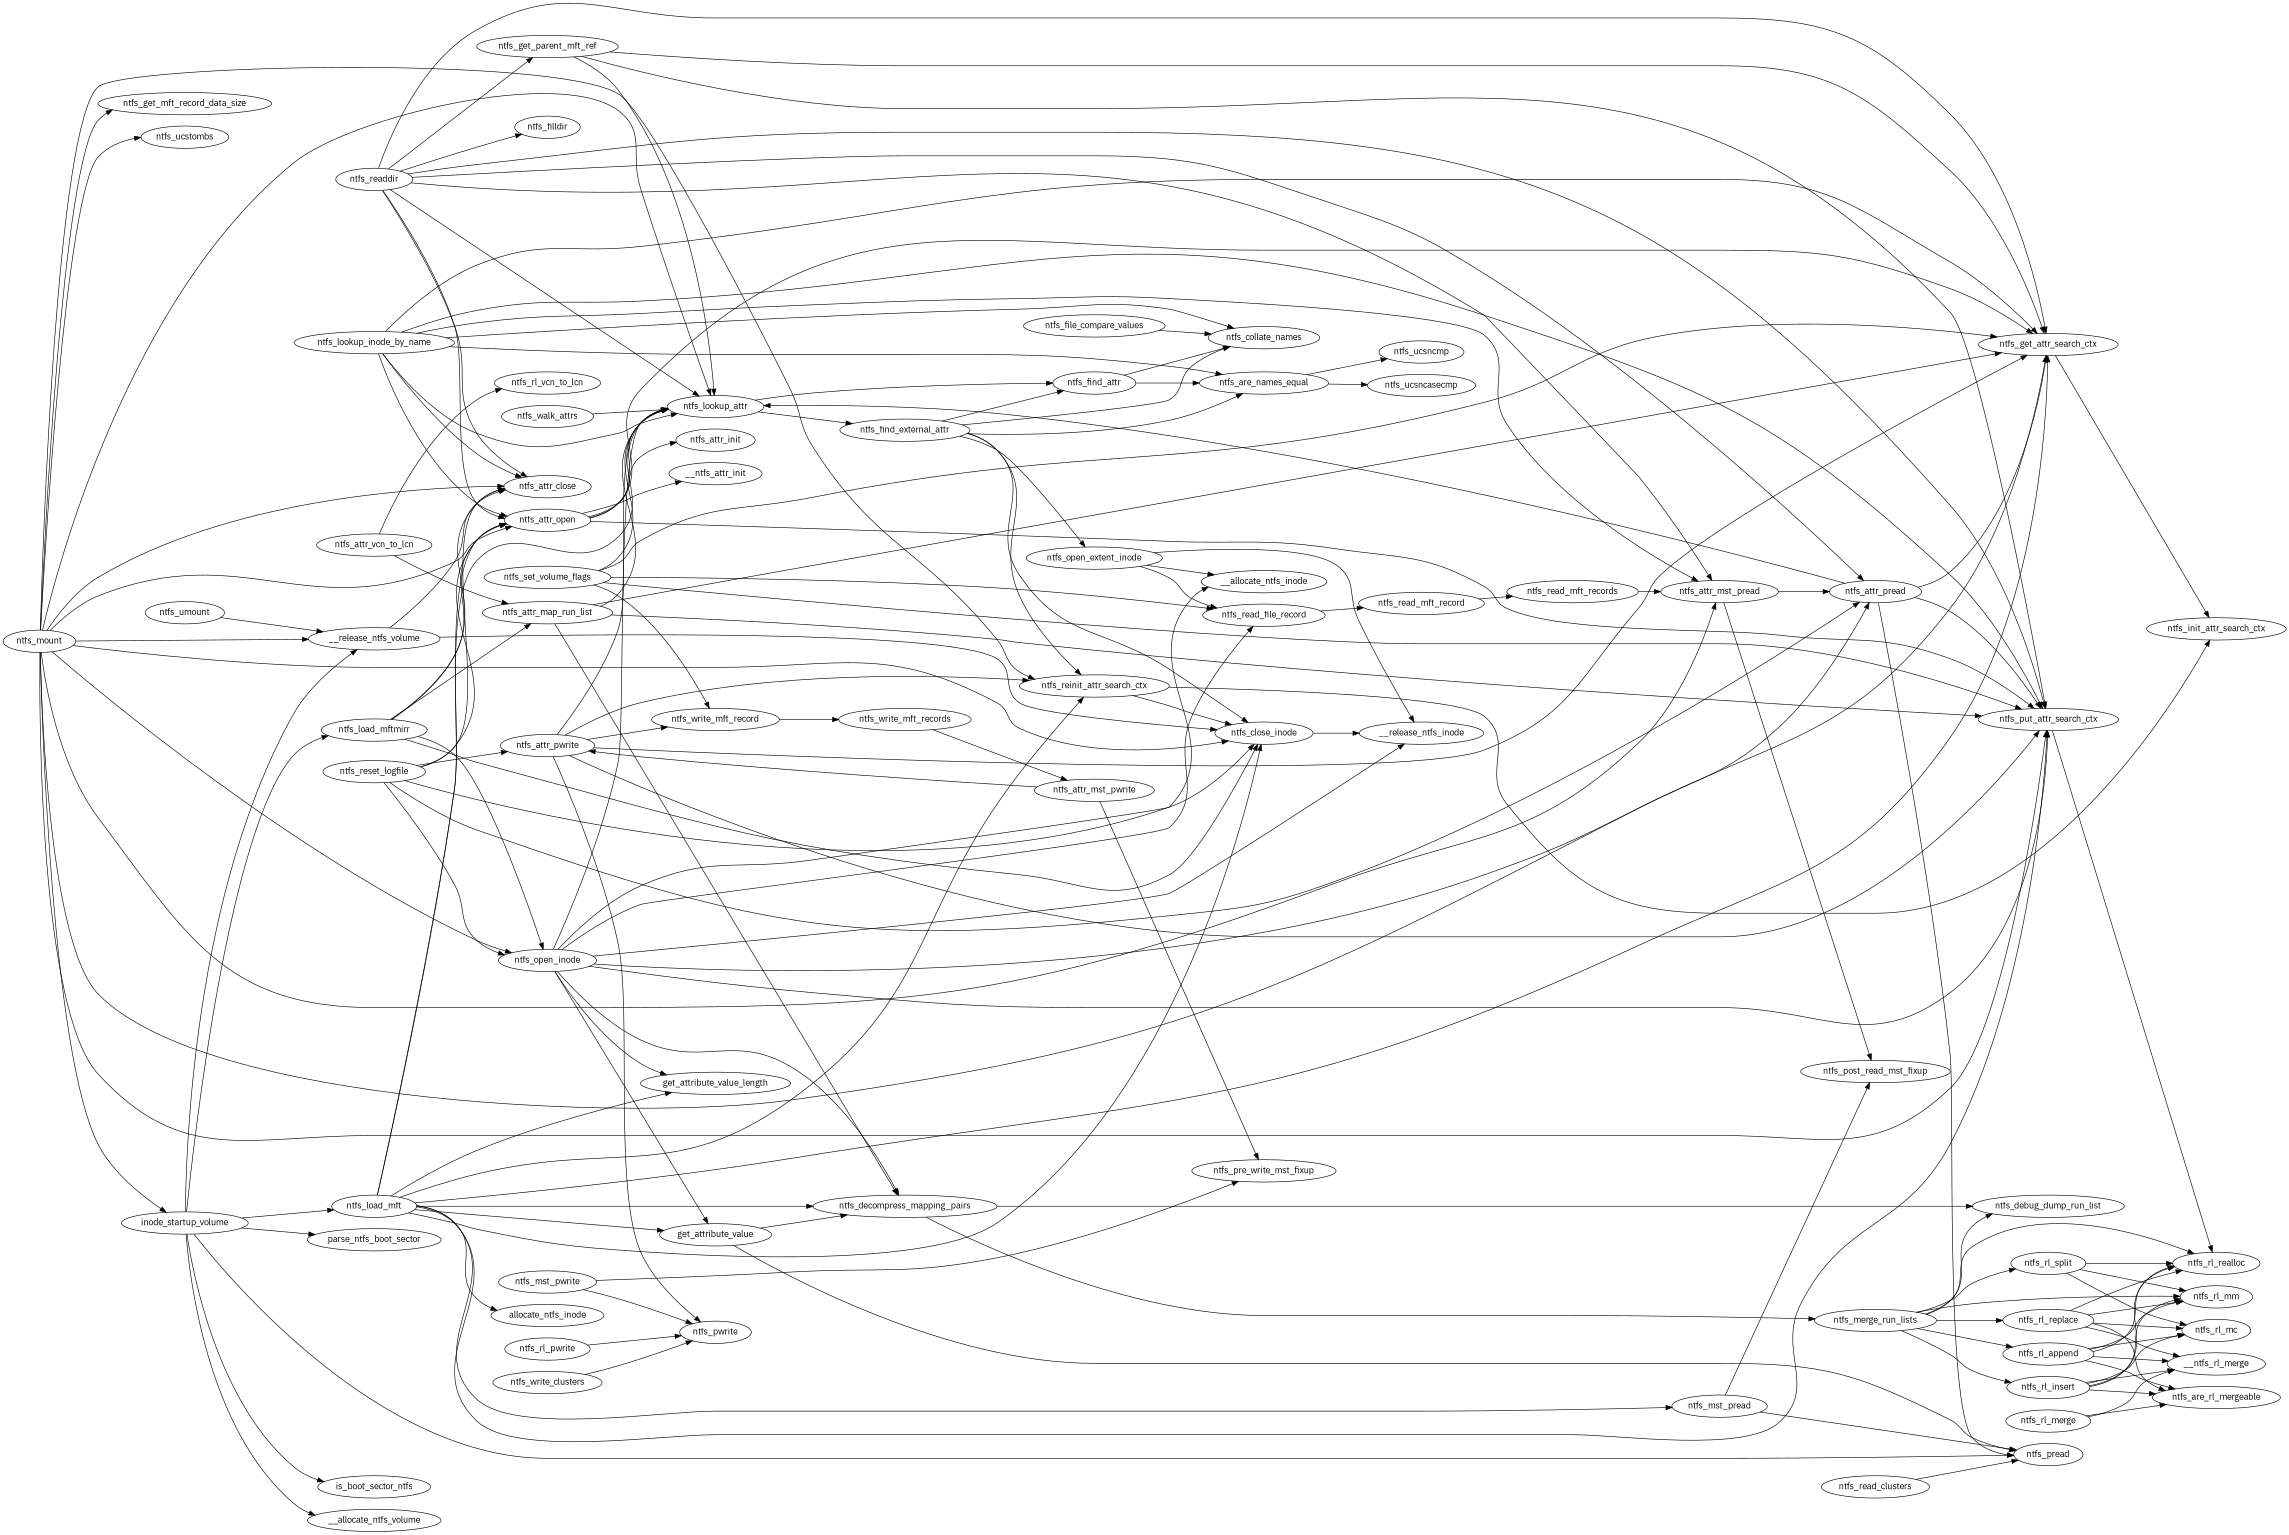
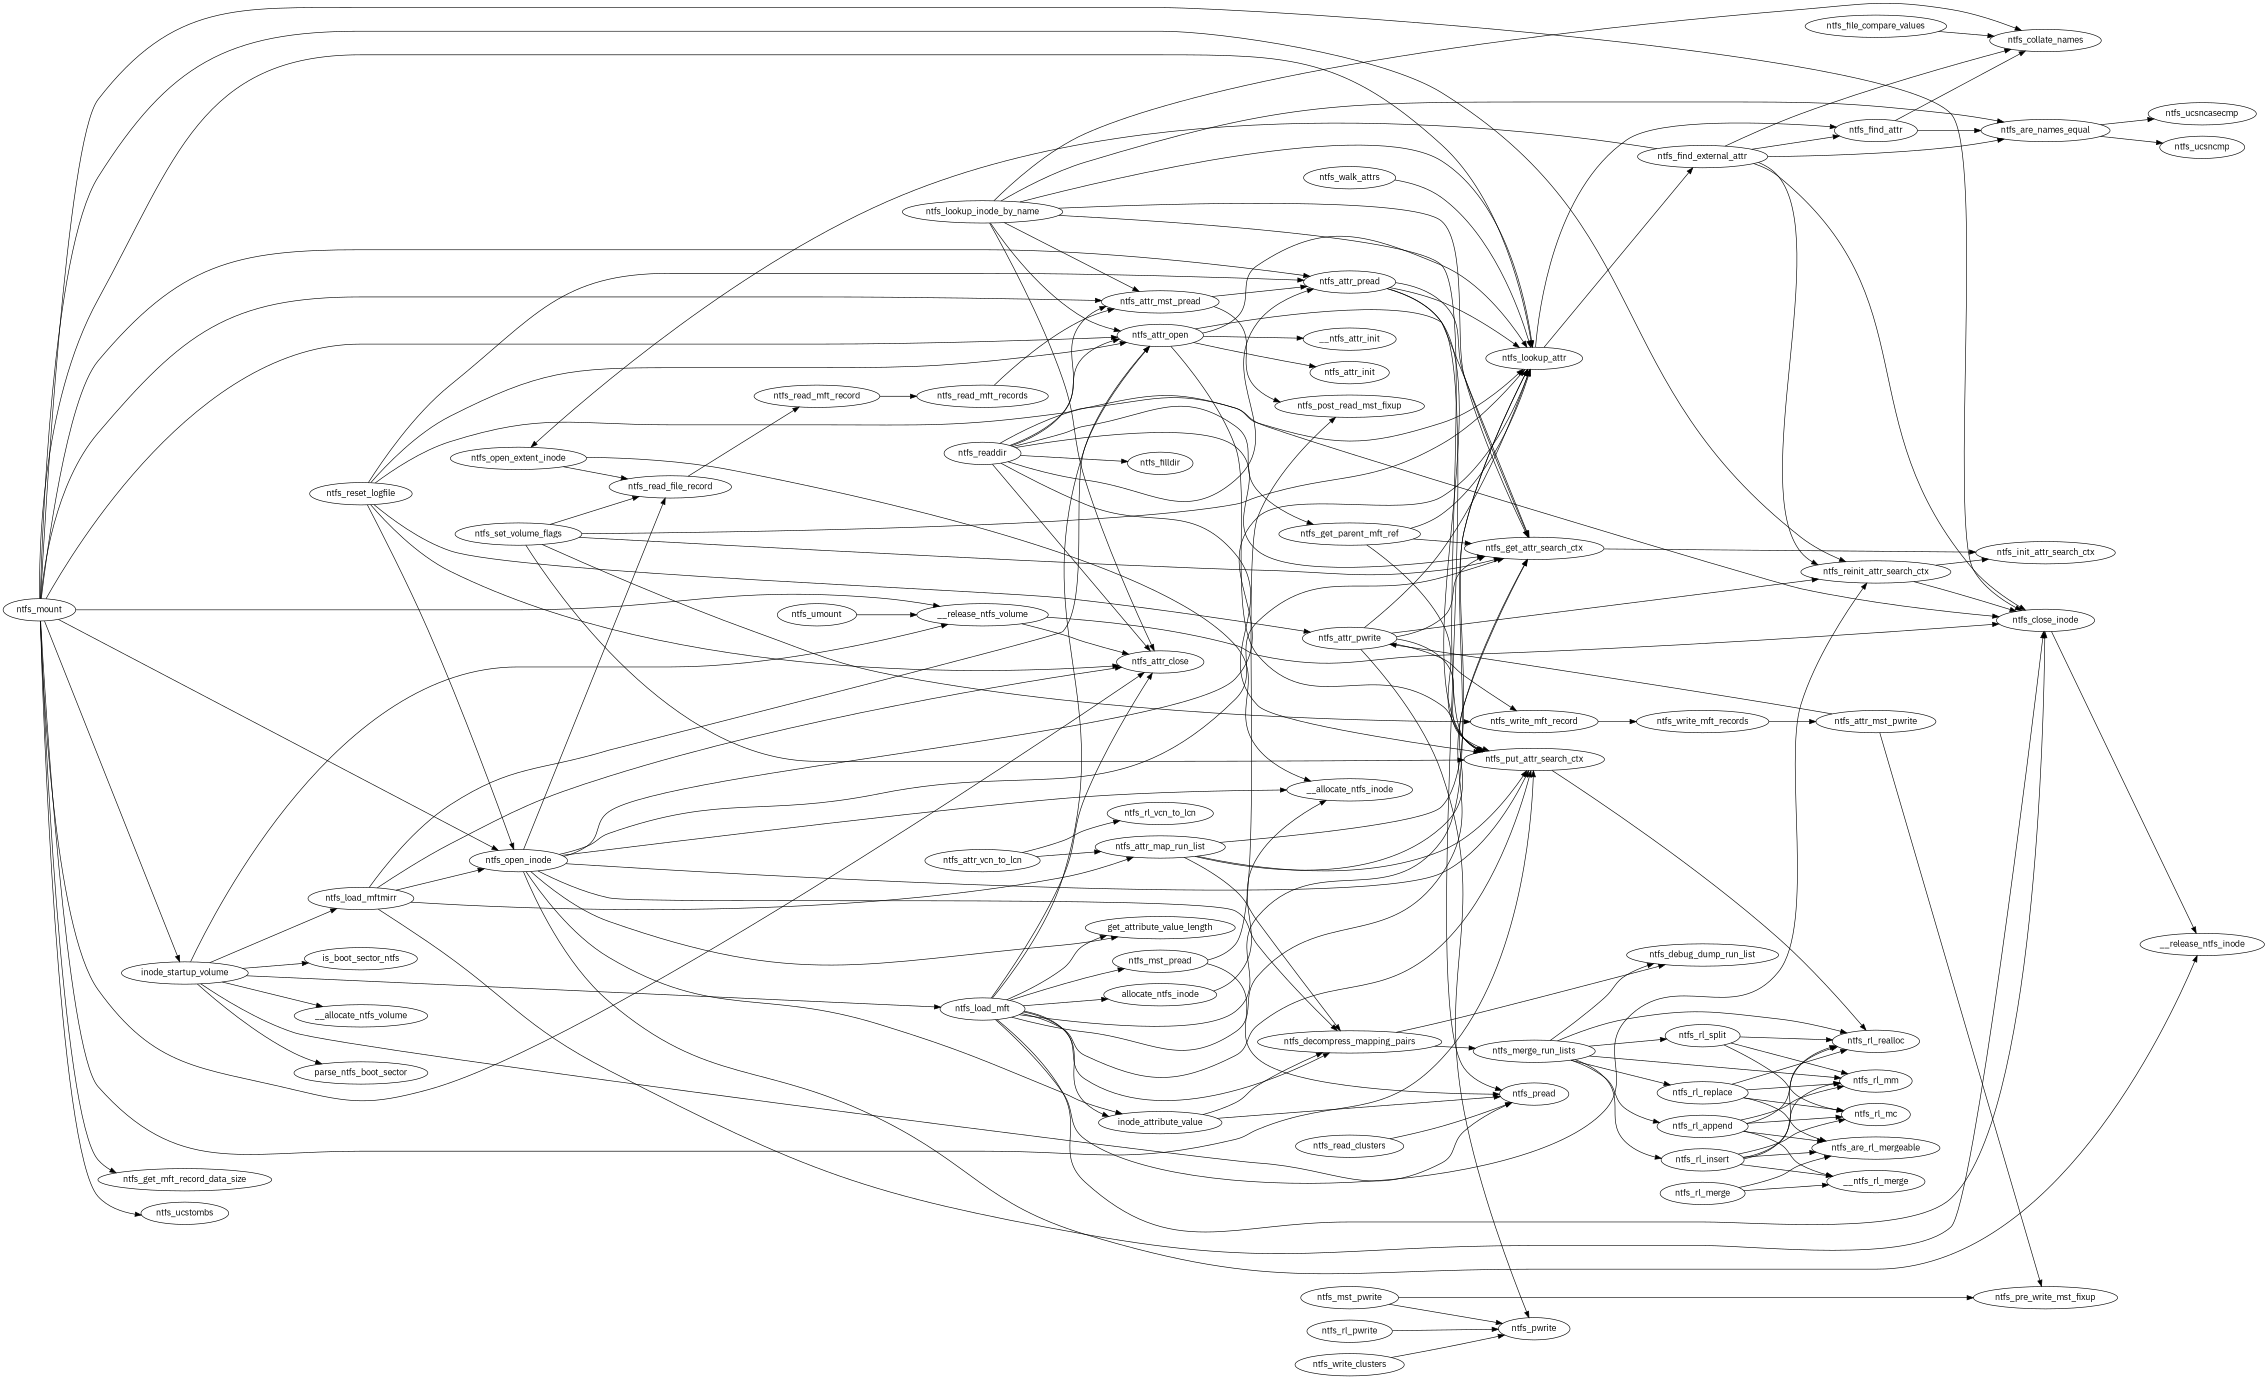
(1330, 562) -> none
none -> (1082, 805)
none -> (1250, 919)
(716, 1235) -> (1160, 1123)
(2108, 1332) -> none
